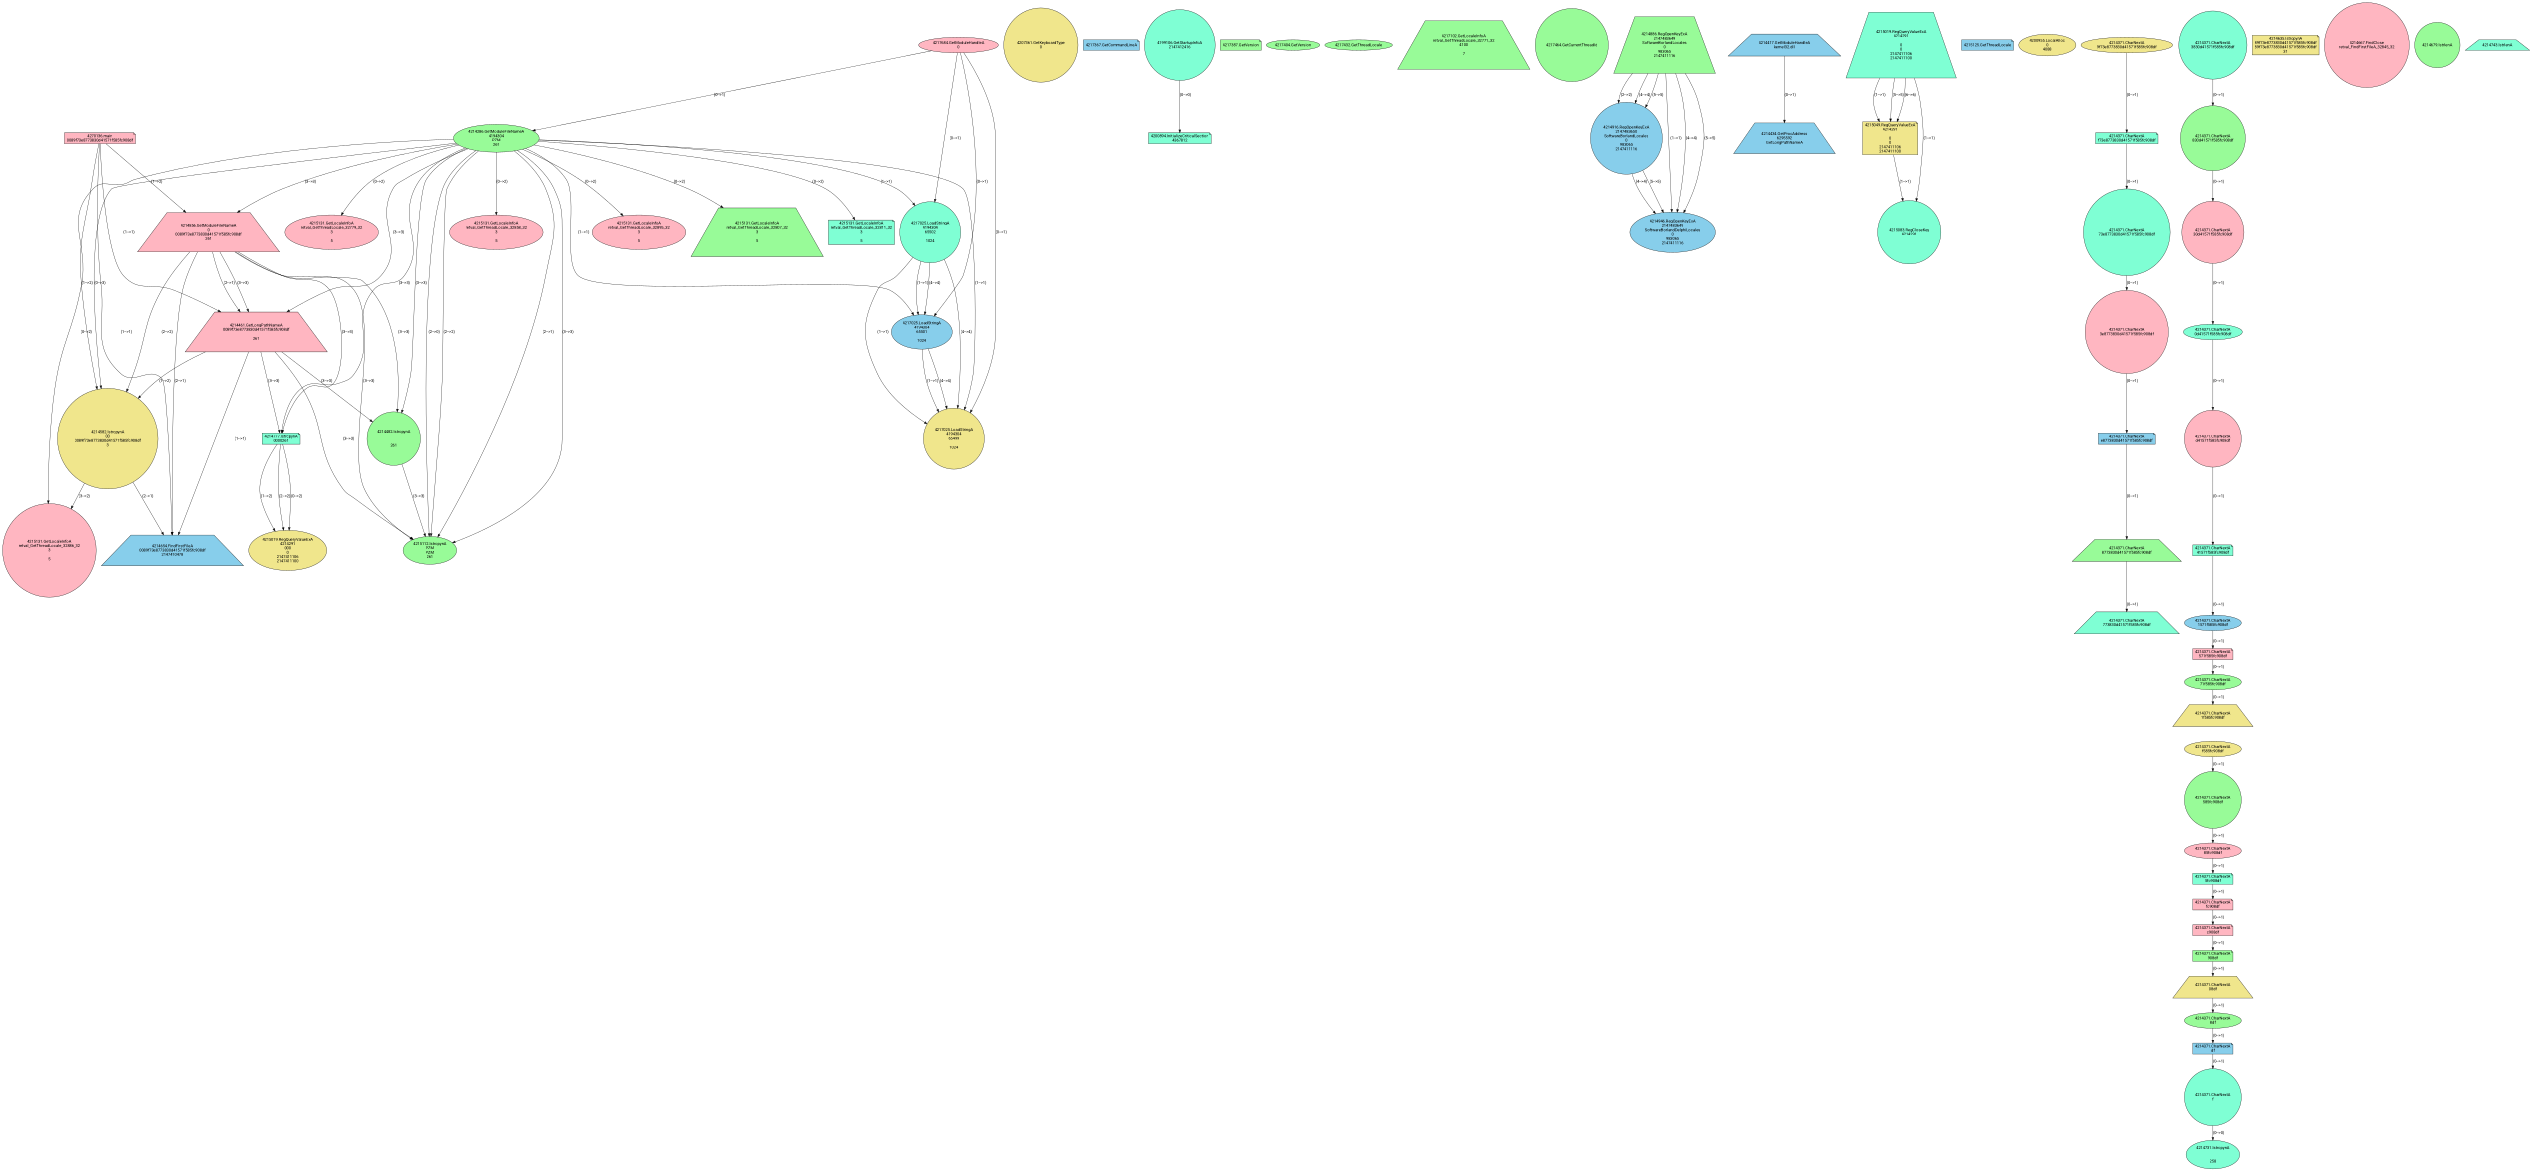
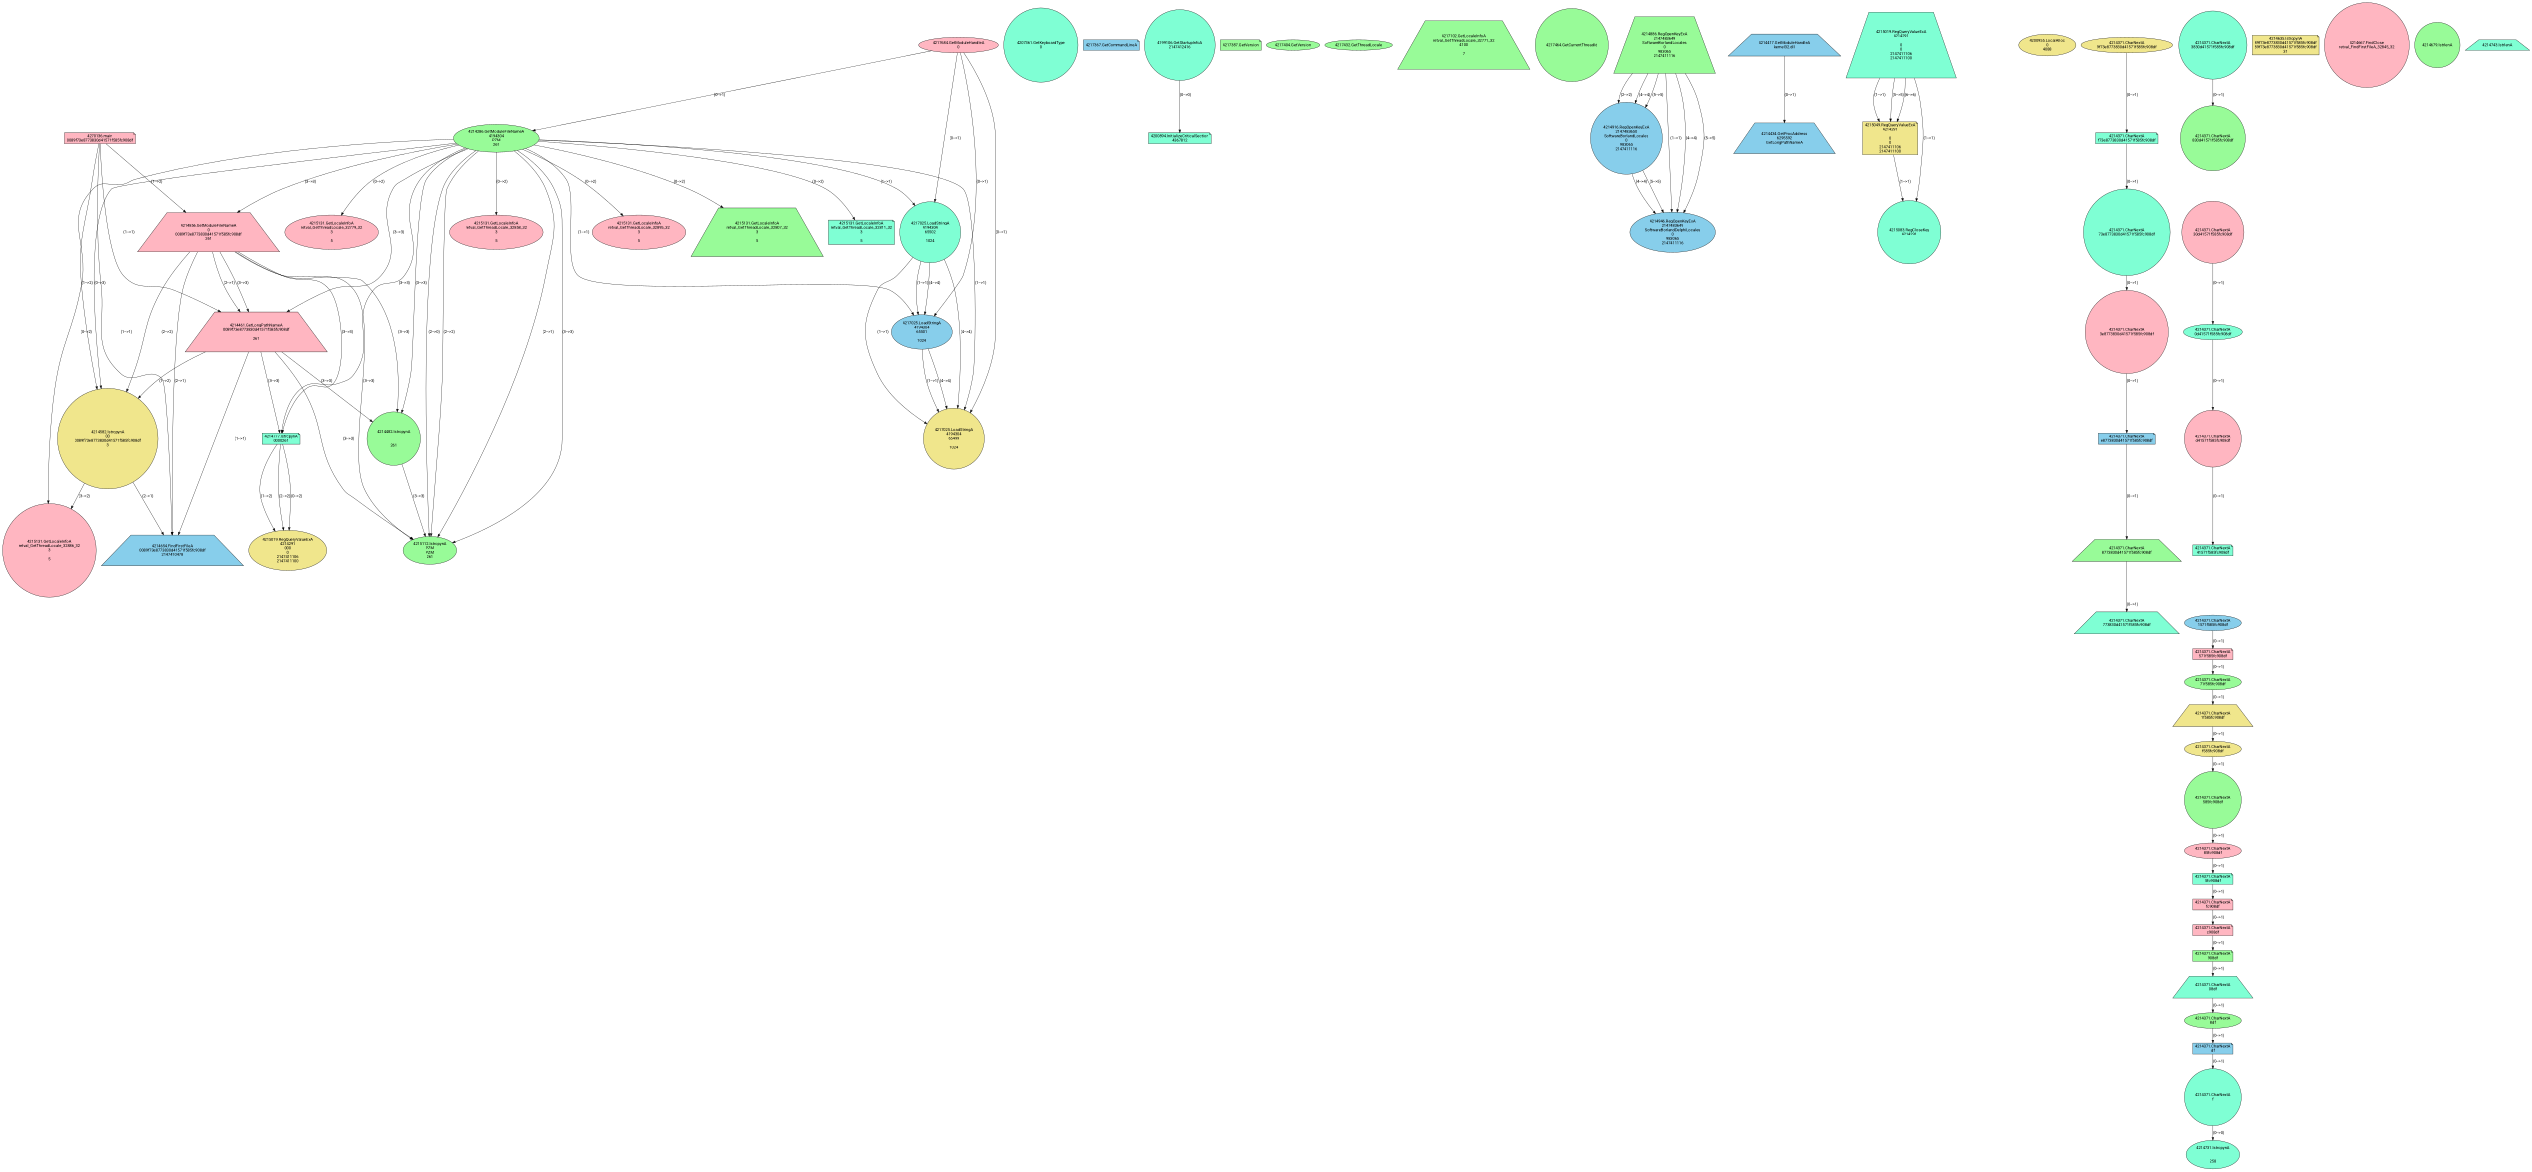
(1041, 45) -> (1041, 45)
(1988, 45) -> none
(2213, 184) -> none
(2213, 584) -> none
none -> (2213, 732)
(2213, 987) -> (2213, 987)
